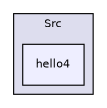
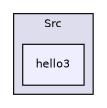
(53, 65) -> (53, 65)
